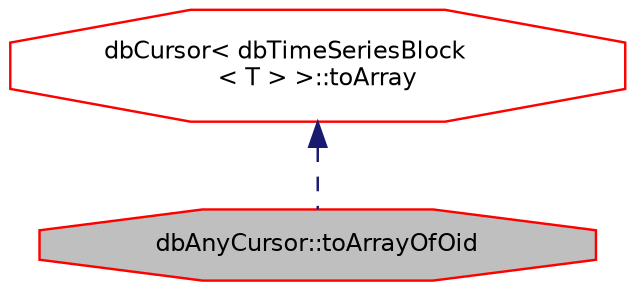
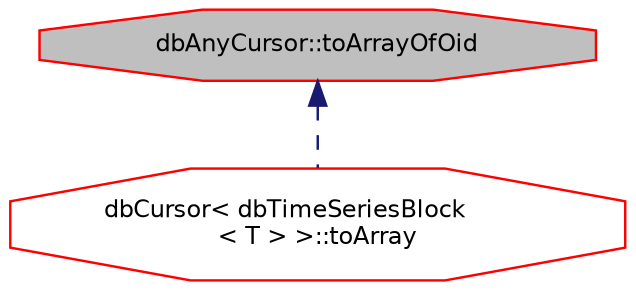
(318, 178) -> (318, 137)
